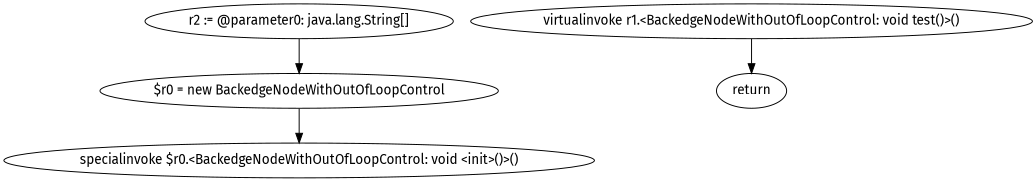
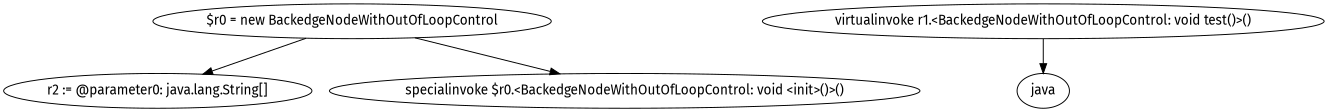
(299, 51) -> (259, 55)
(752, 91) -> (1043, 91)
